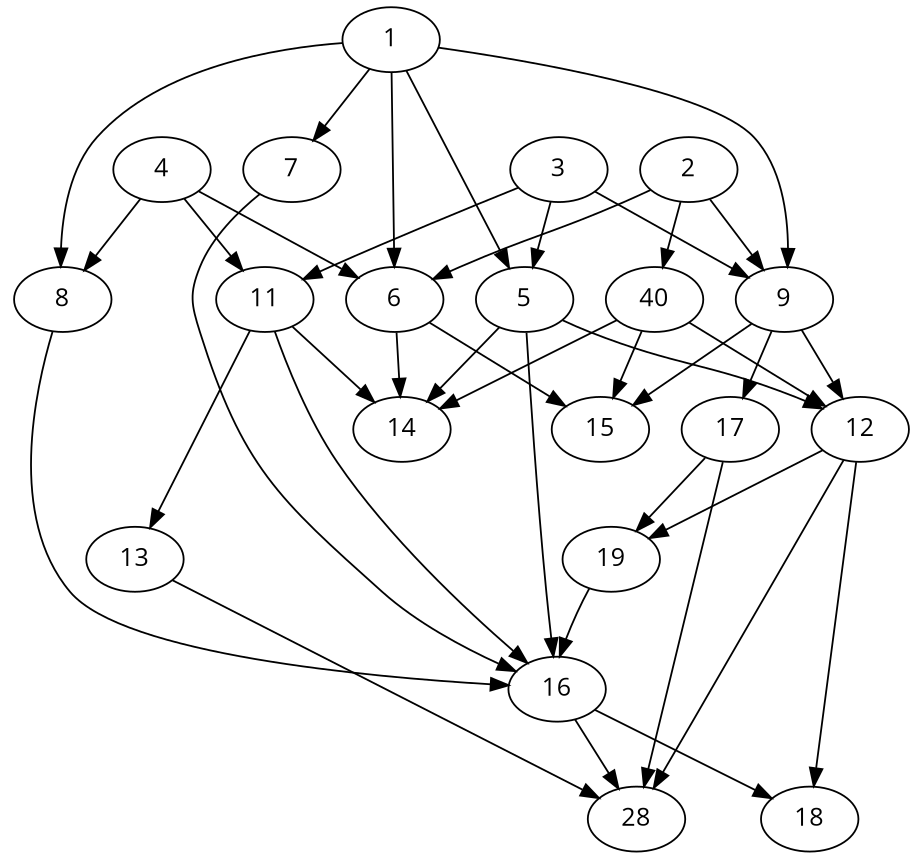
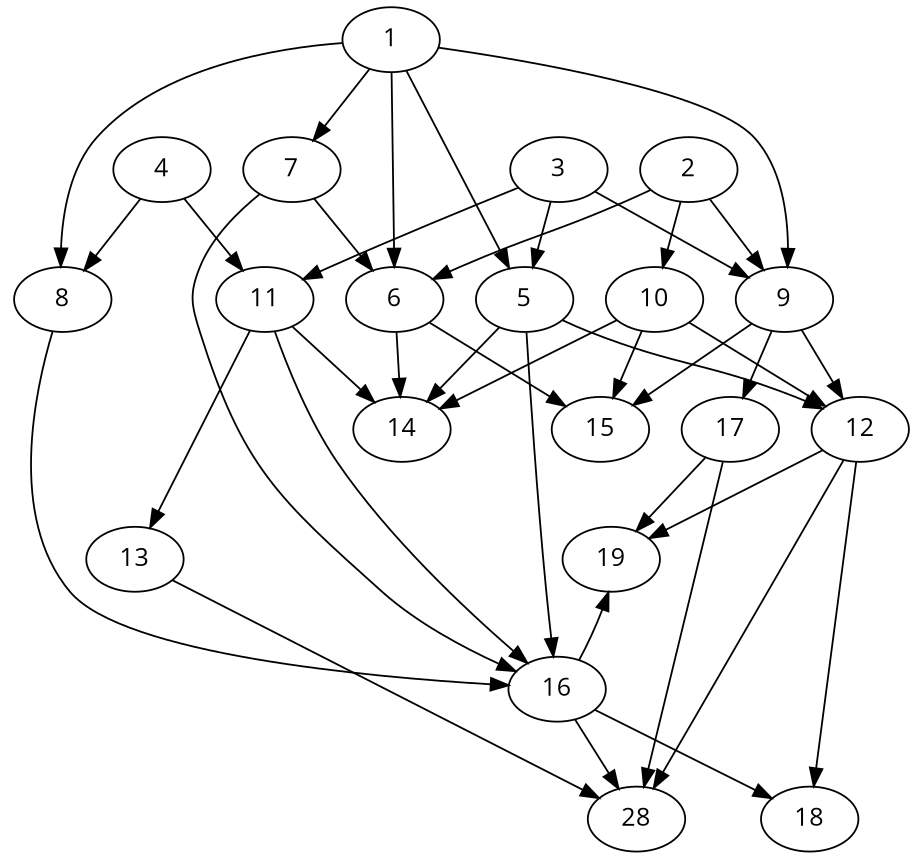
(270, 230) -> (338, 227)
(655, 299) -> (655, 299)
(577, 614) -> (592, 635)
